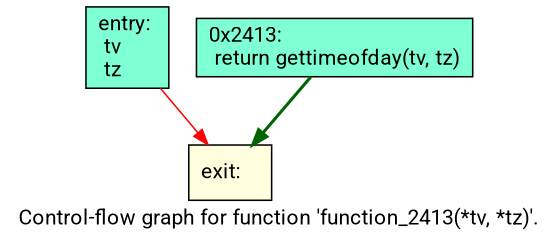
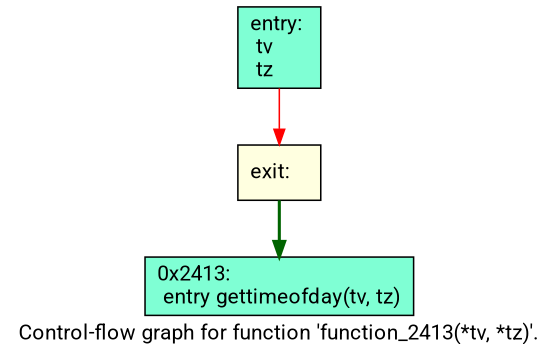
(335, 58) -> (279, 297)
(287, 105) -> (279, 221)
